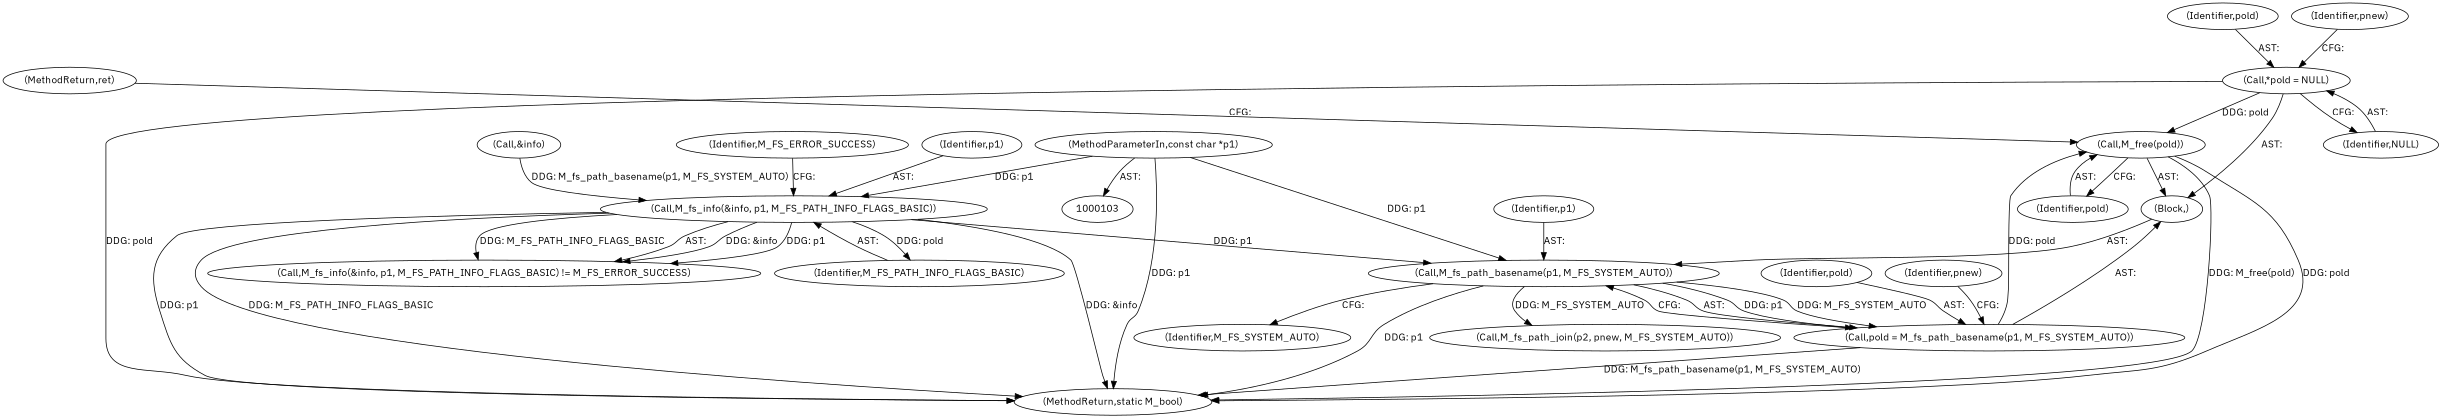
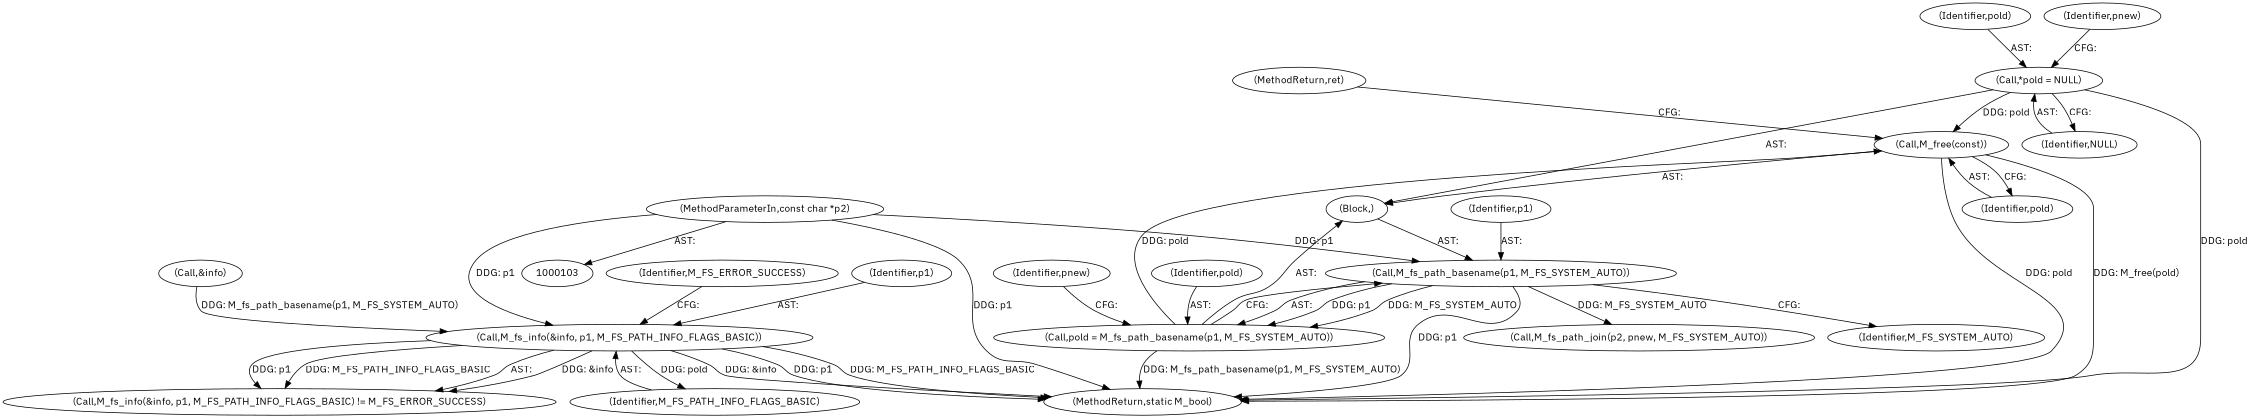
(1154, 145) -> (765, 209)
(2141, 145) -> (1941, 145)
(1167, 241) -> none
